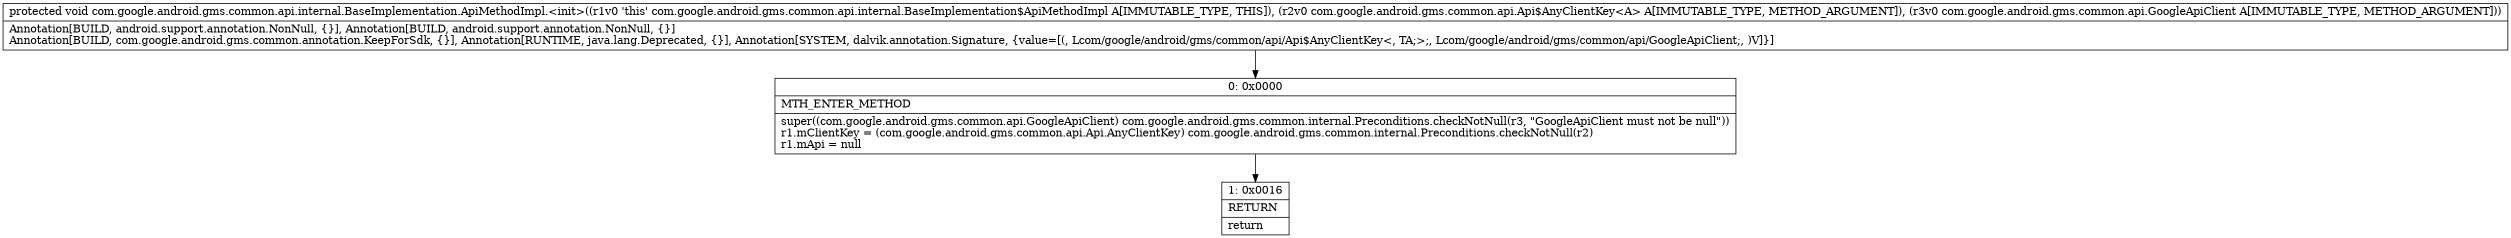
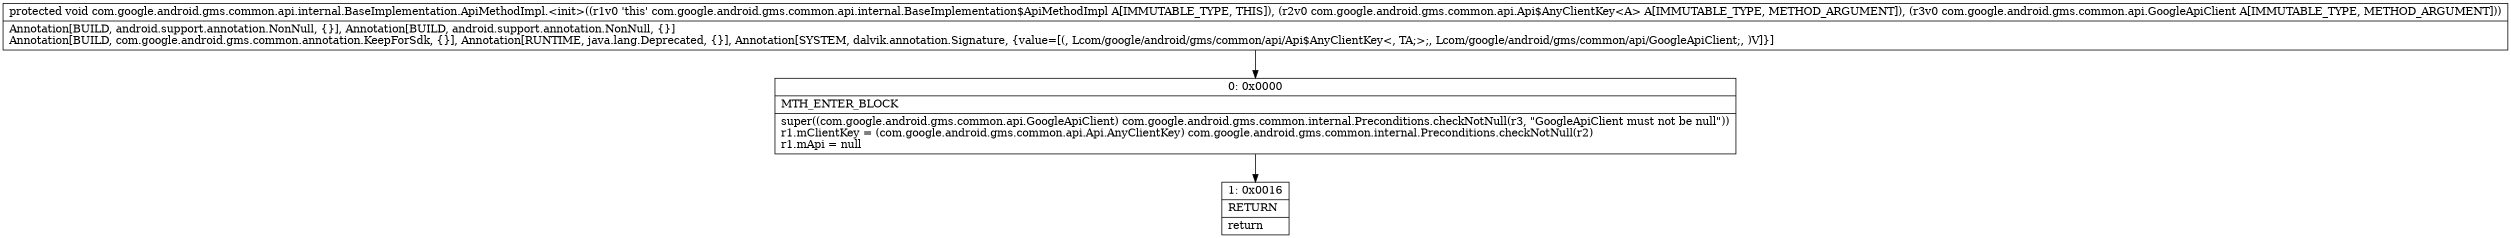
(846, 104) -> (840, 104)
